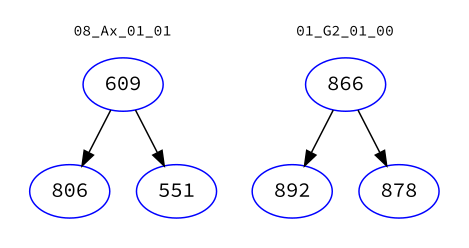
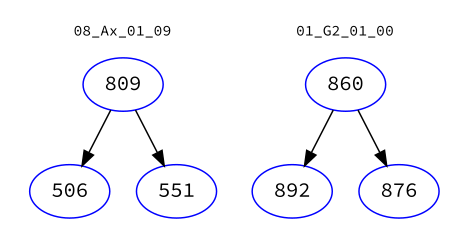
(123, 32) -> (123, 32)
(123, 85) -> (123, 85)
(346, 85) -> (346, 85)
(70, 191) -> (70, 191)
(399, 191) -> (399, 191)
